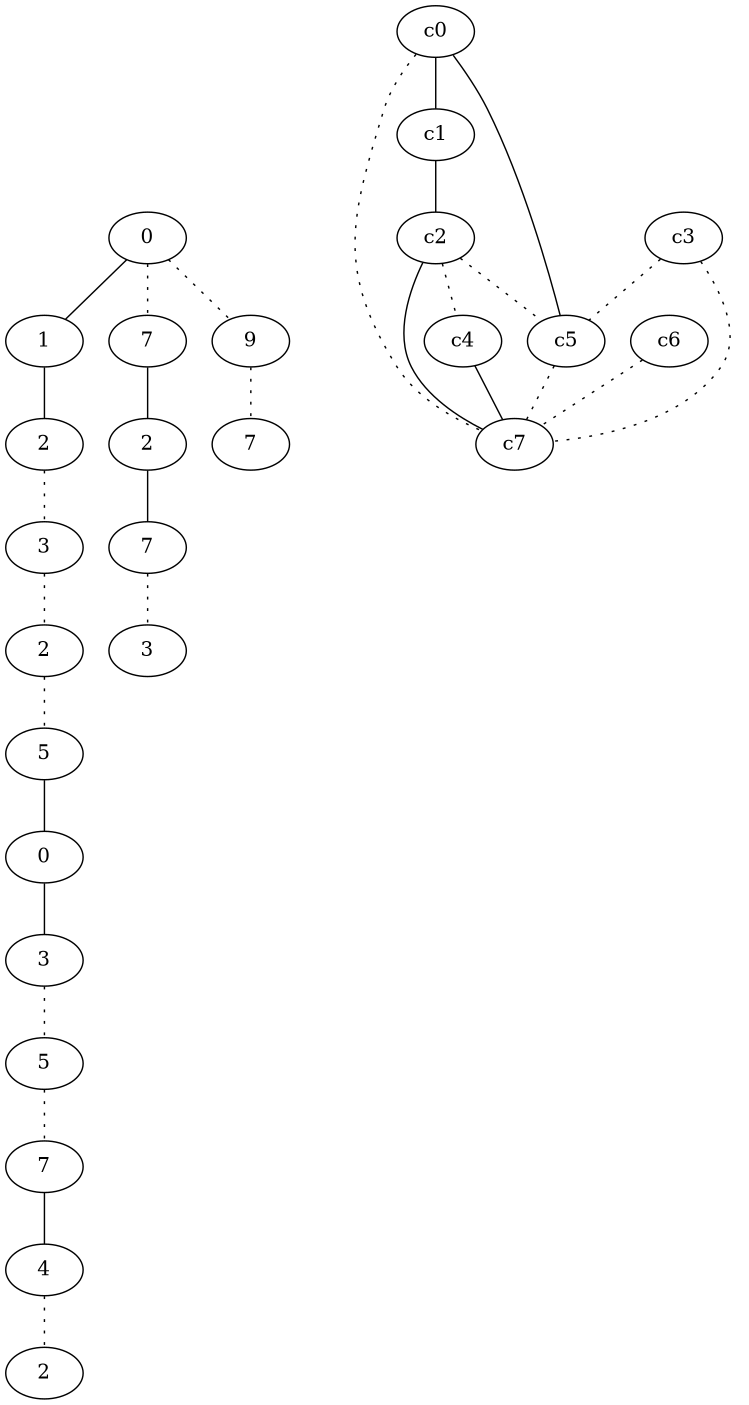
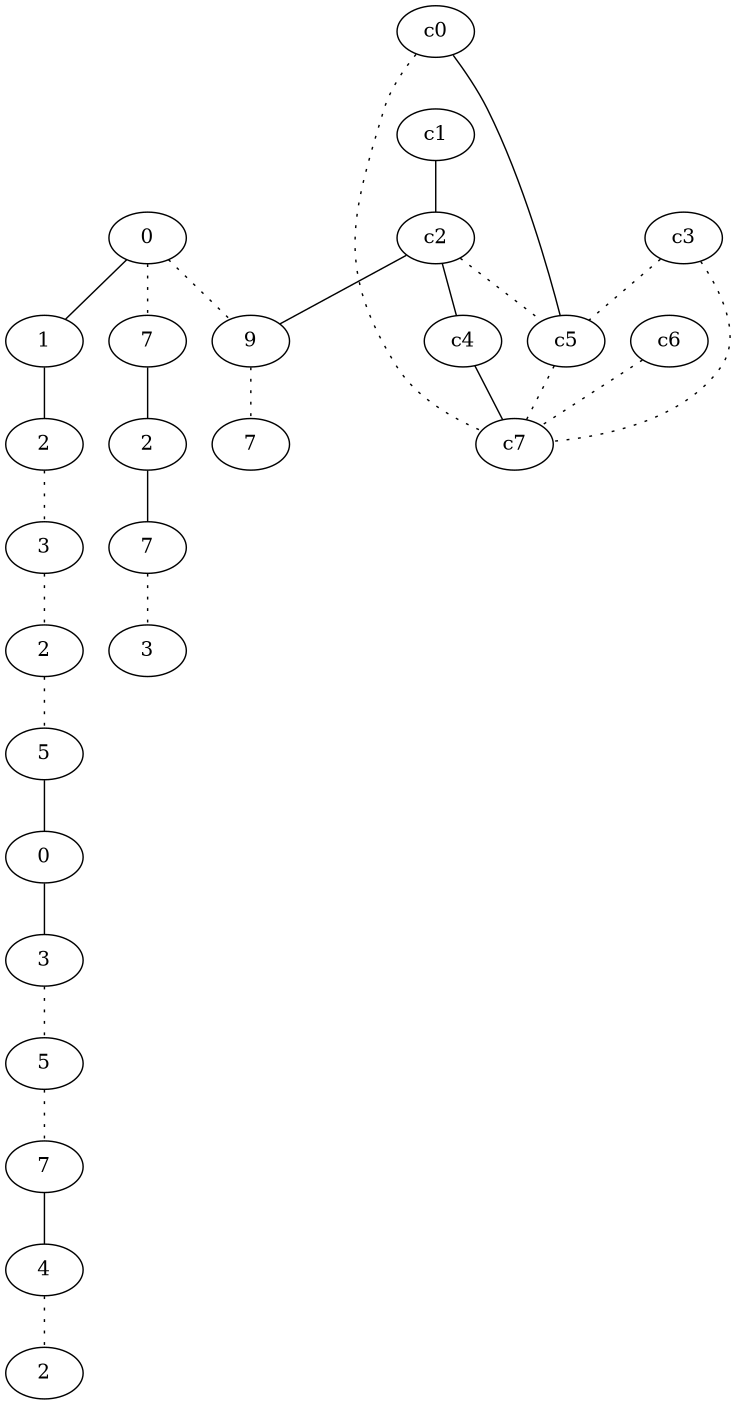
(436, 83) -> none
(449, 290) -> (449, 290)
(409, 361) -> (343, 290)
